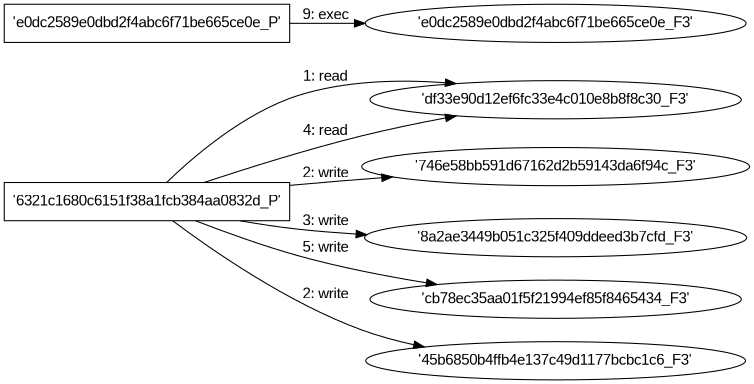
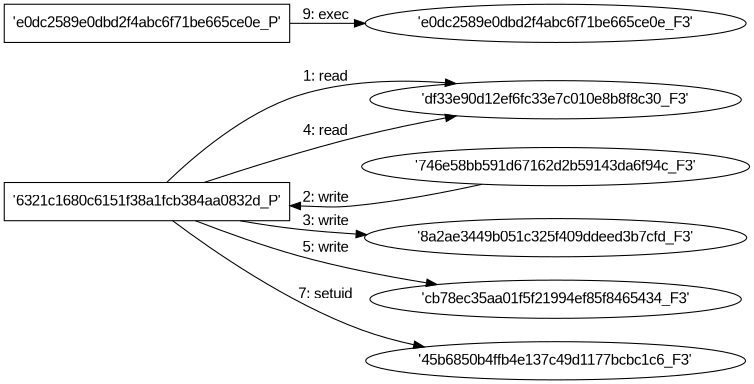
(556, 100) -> (556, 100)
(336, 181) -> (392, 201)
(326, 294) -> (326, 294)
